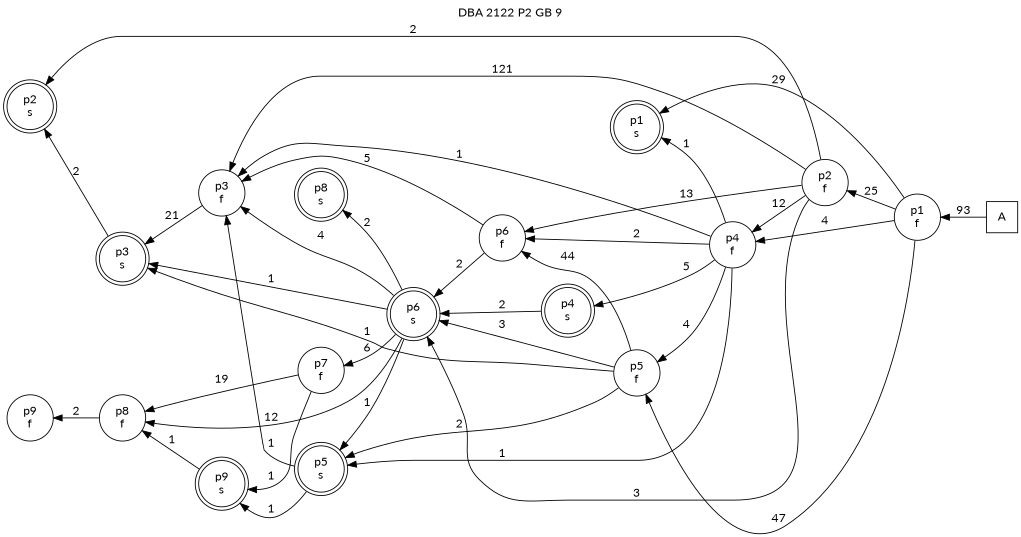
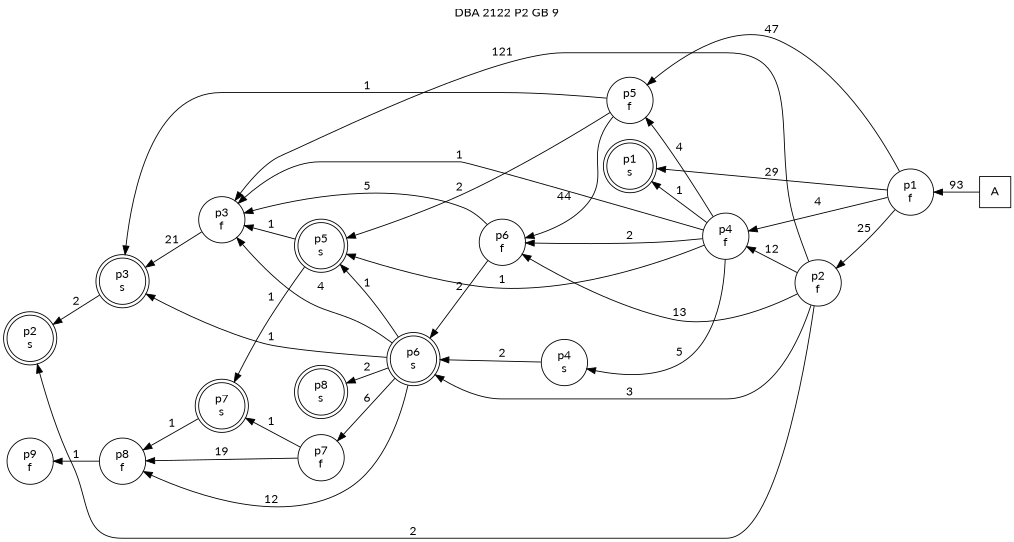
(568, 311) -> (564, 363)
(531, 345) -> none
(76, 411) -> (76, 455)
(222, 484) -> (222, 406)
